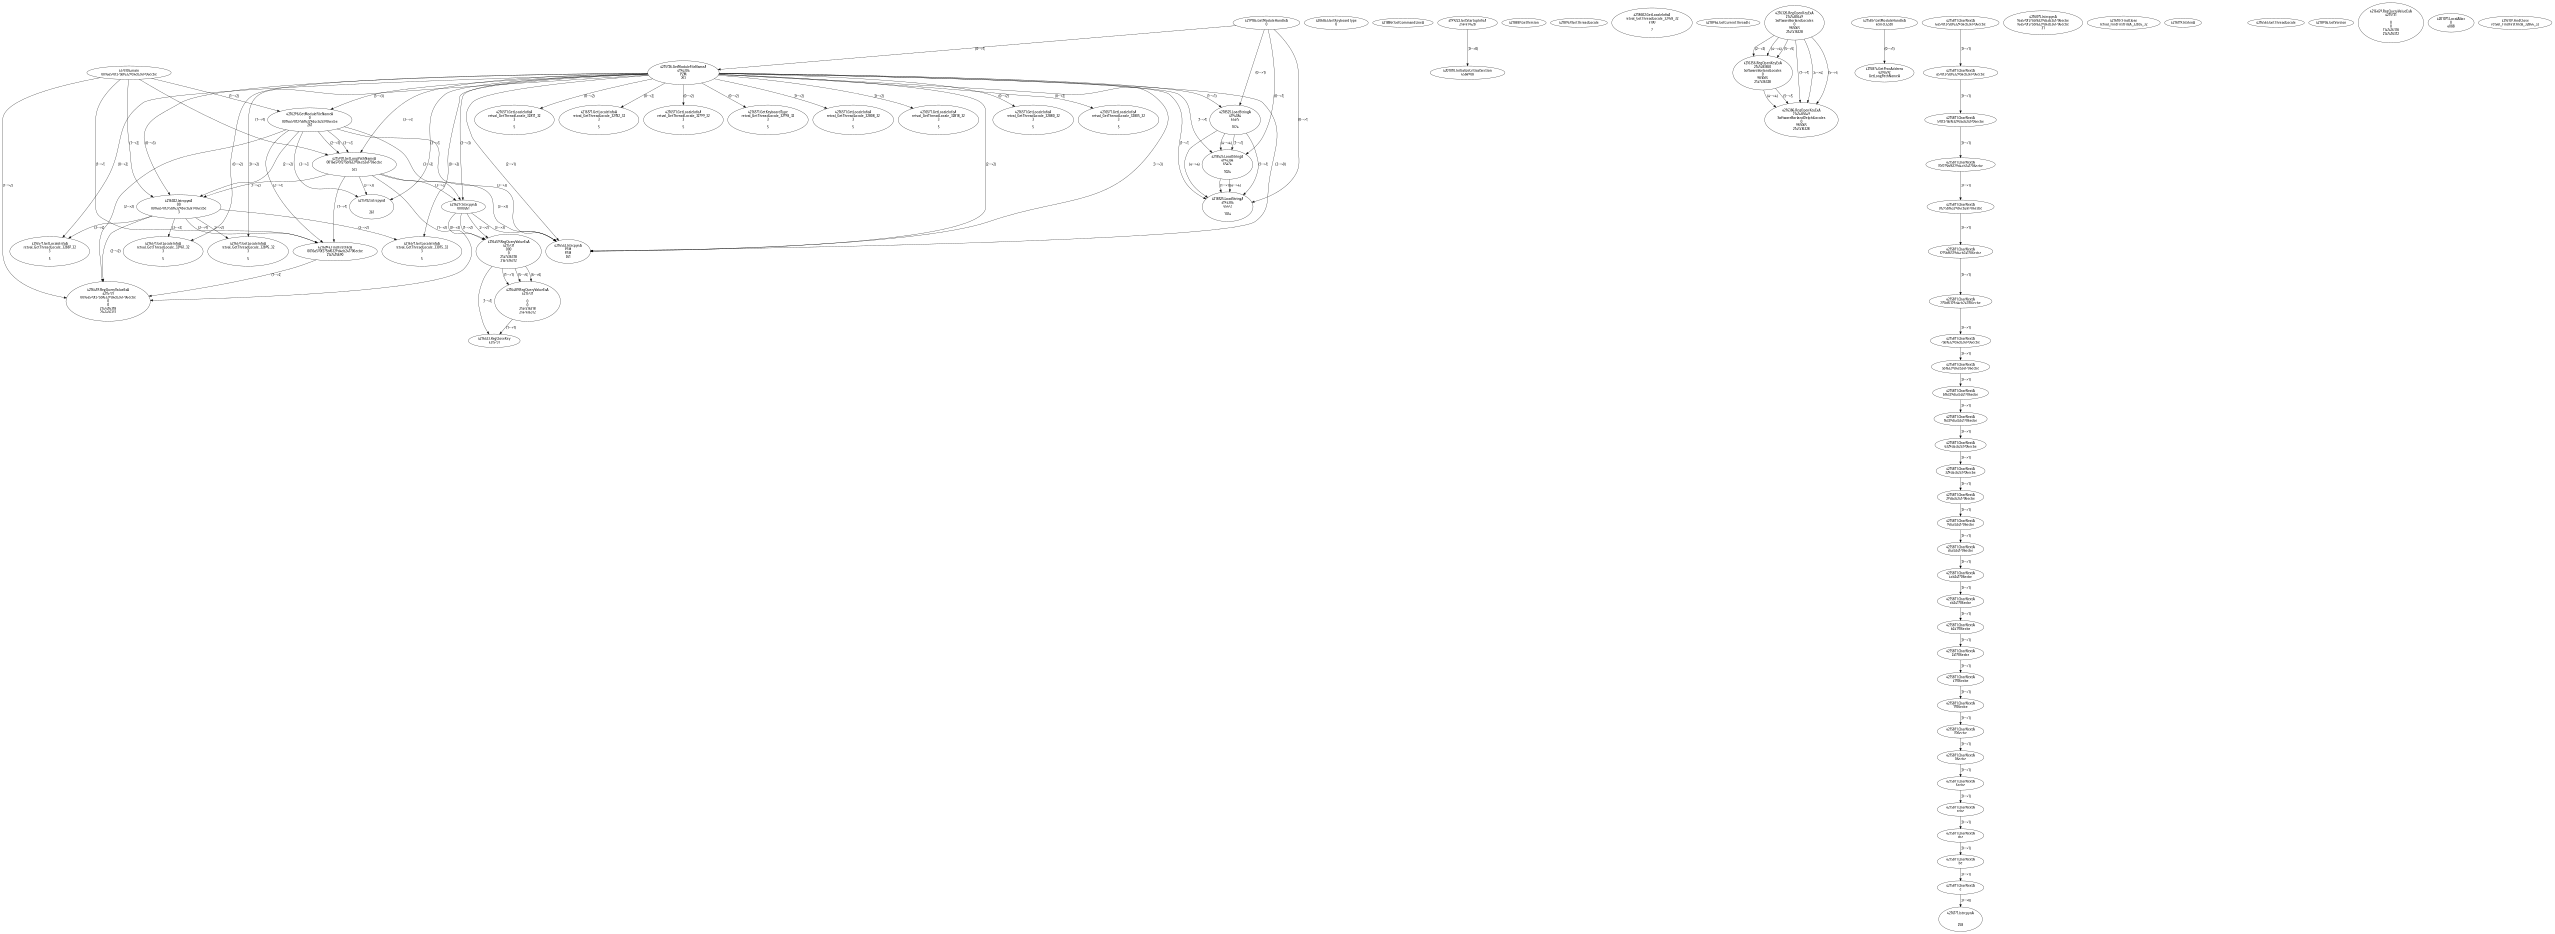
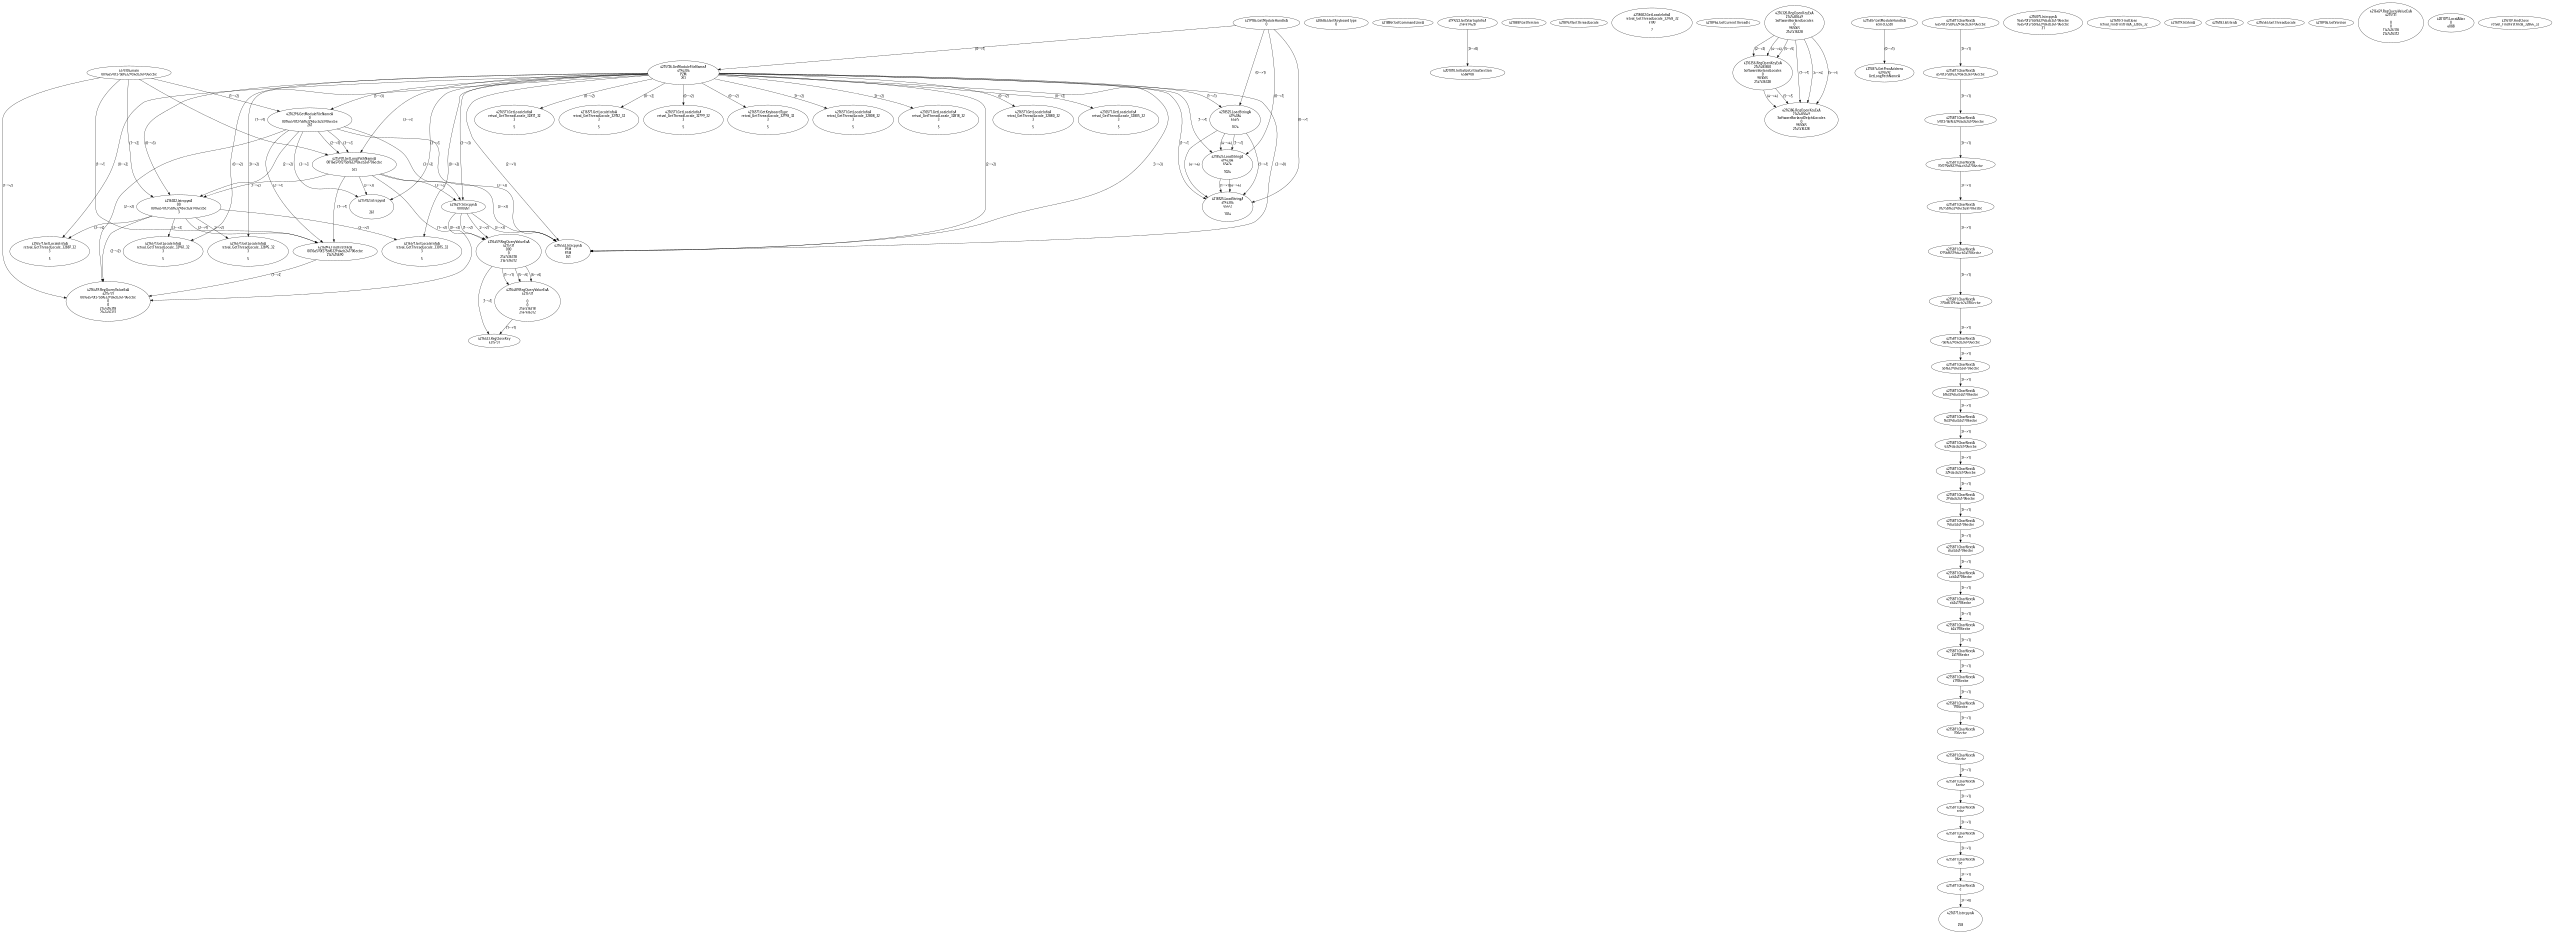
none -> (2225, 23)
(1961, 743) -> none
